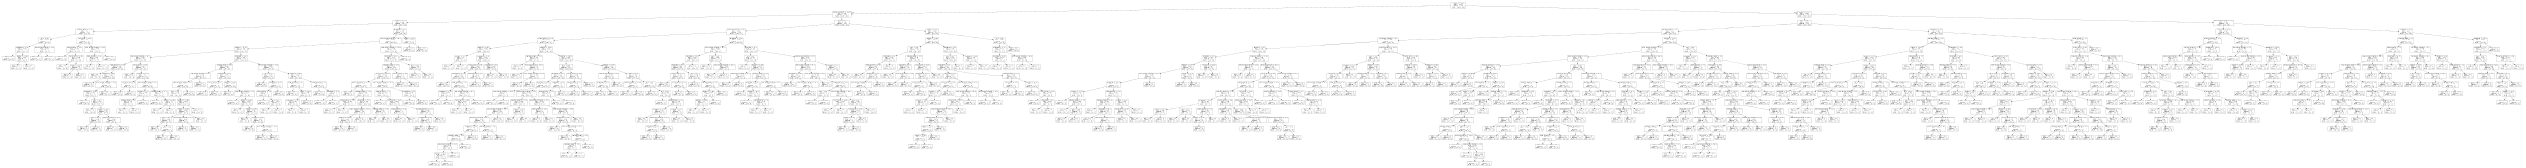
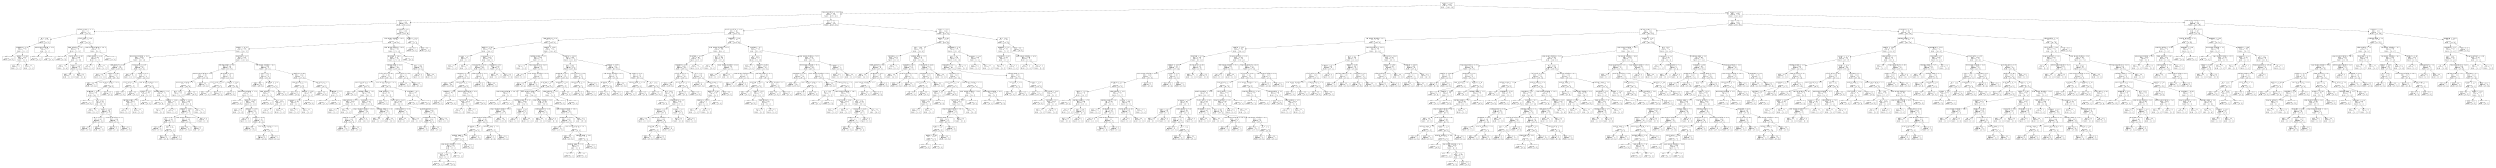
(1192, 115) -> (1181, 124)
